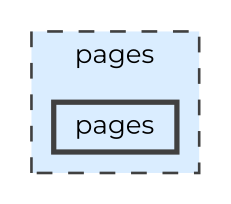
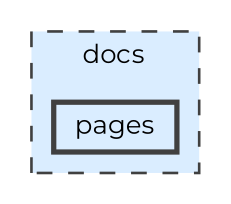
(115, 56) -> (115, 56)
